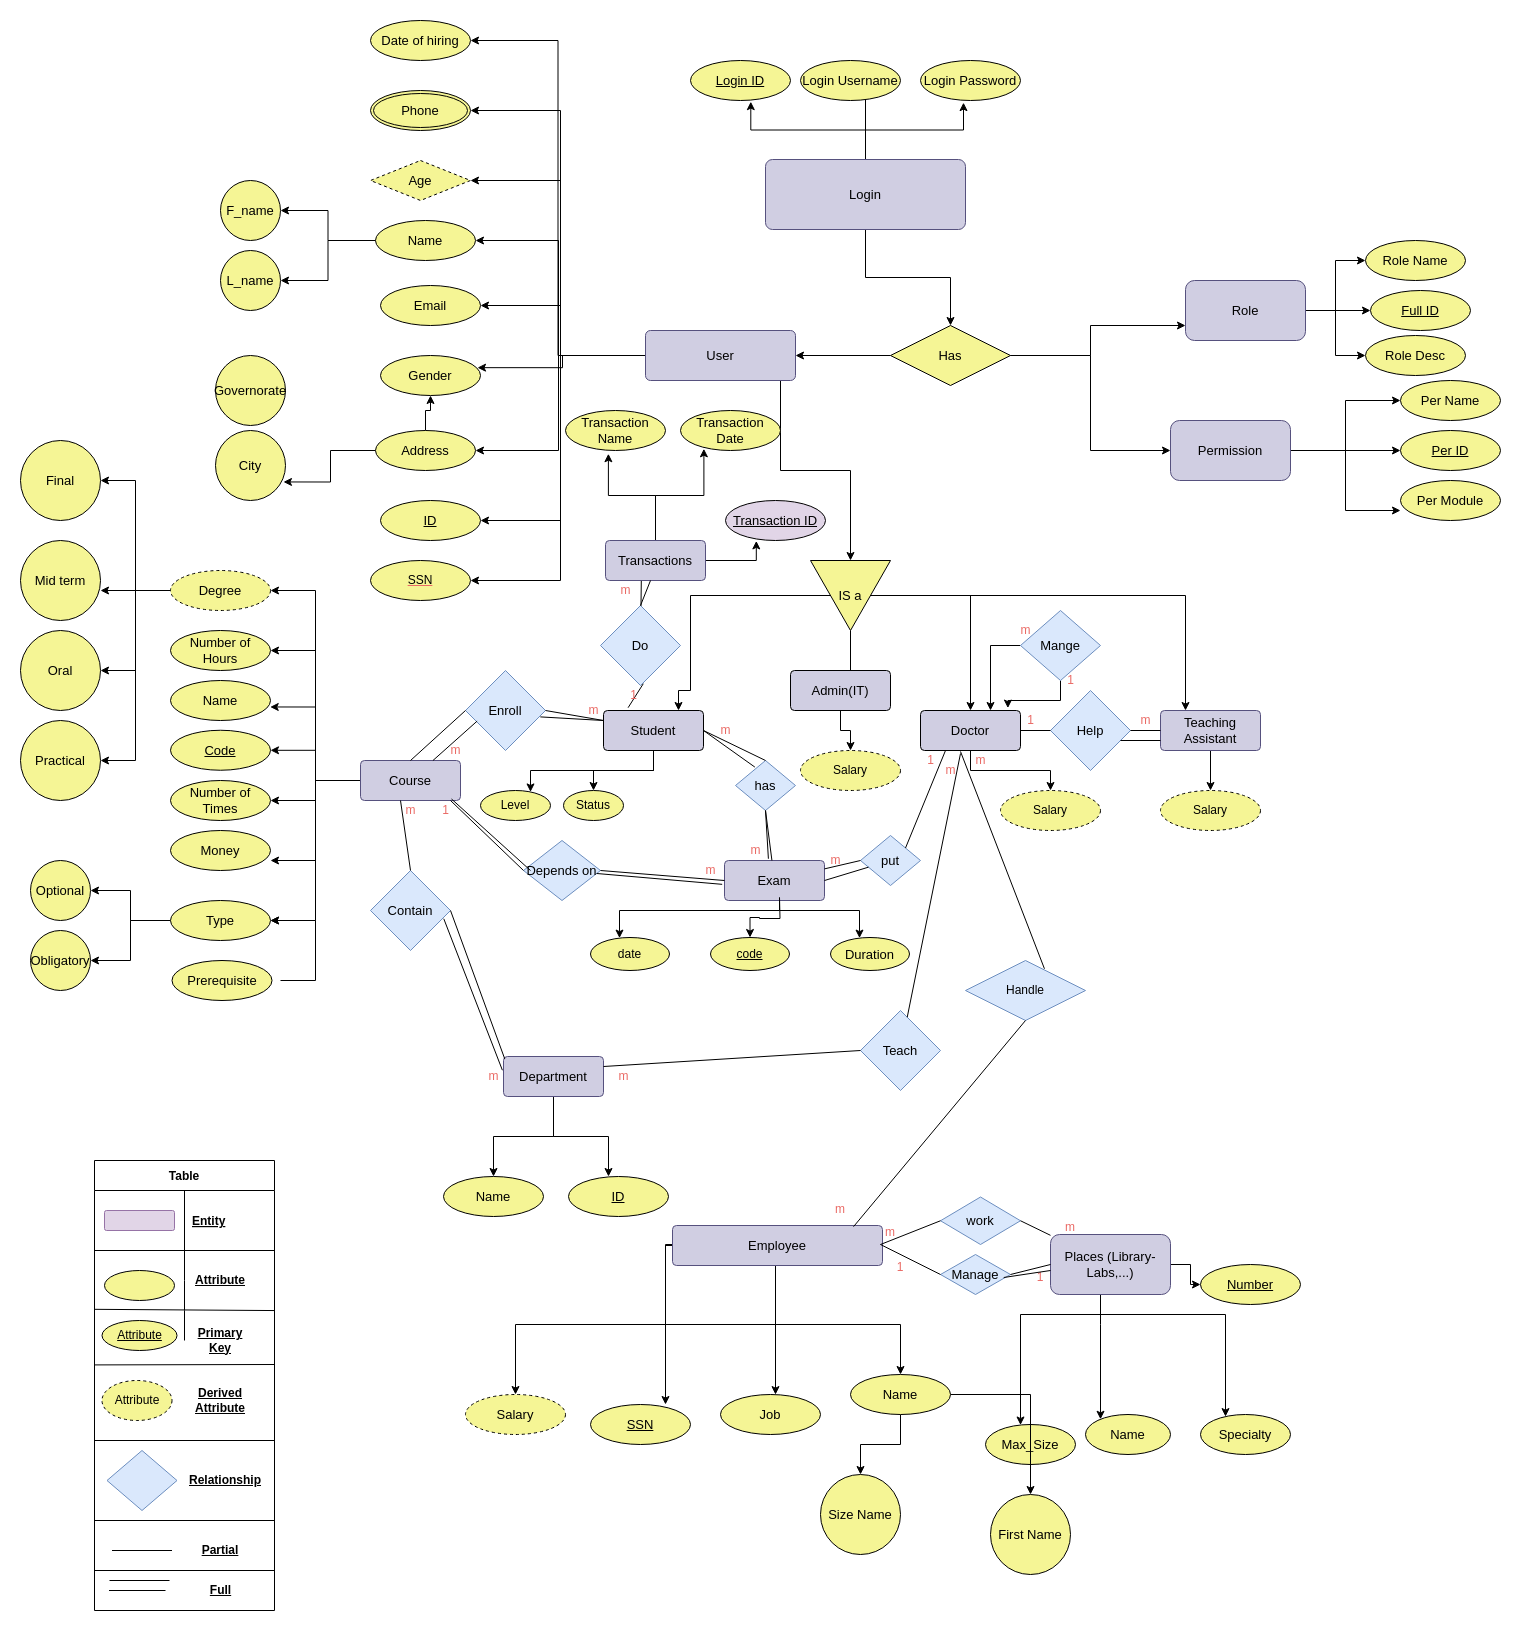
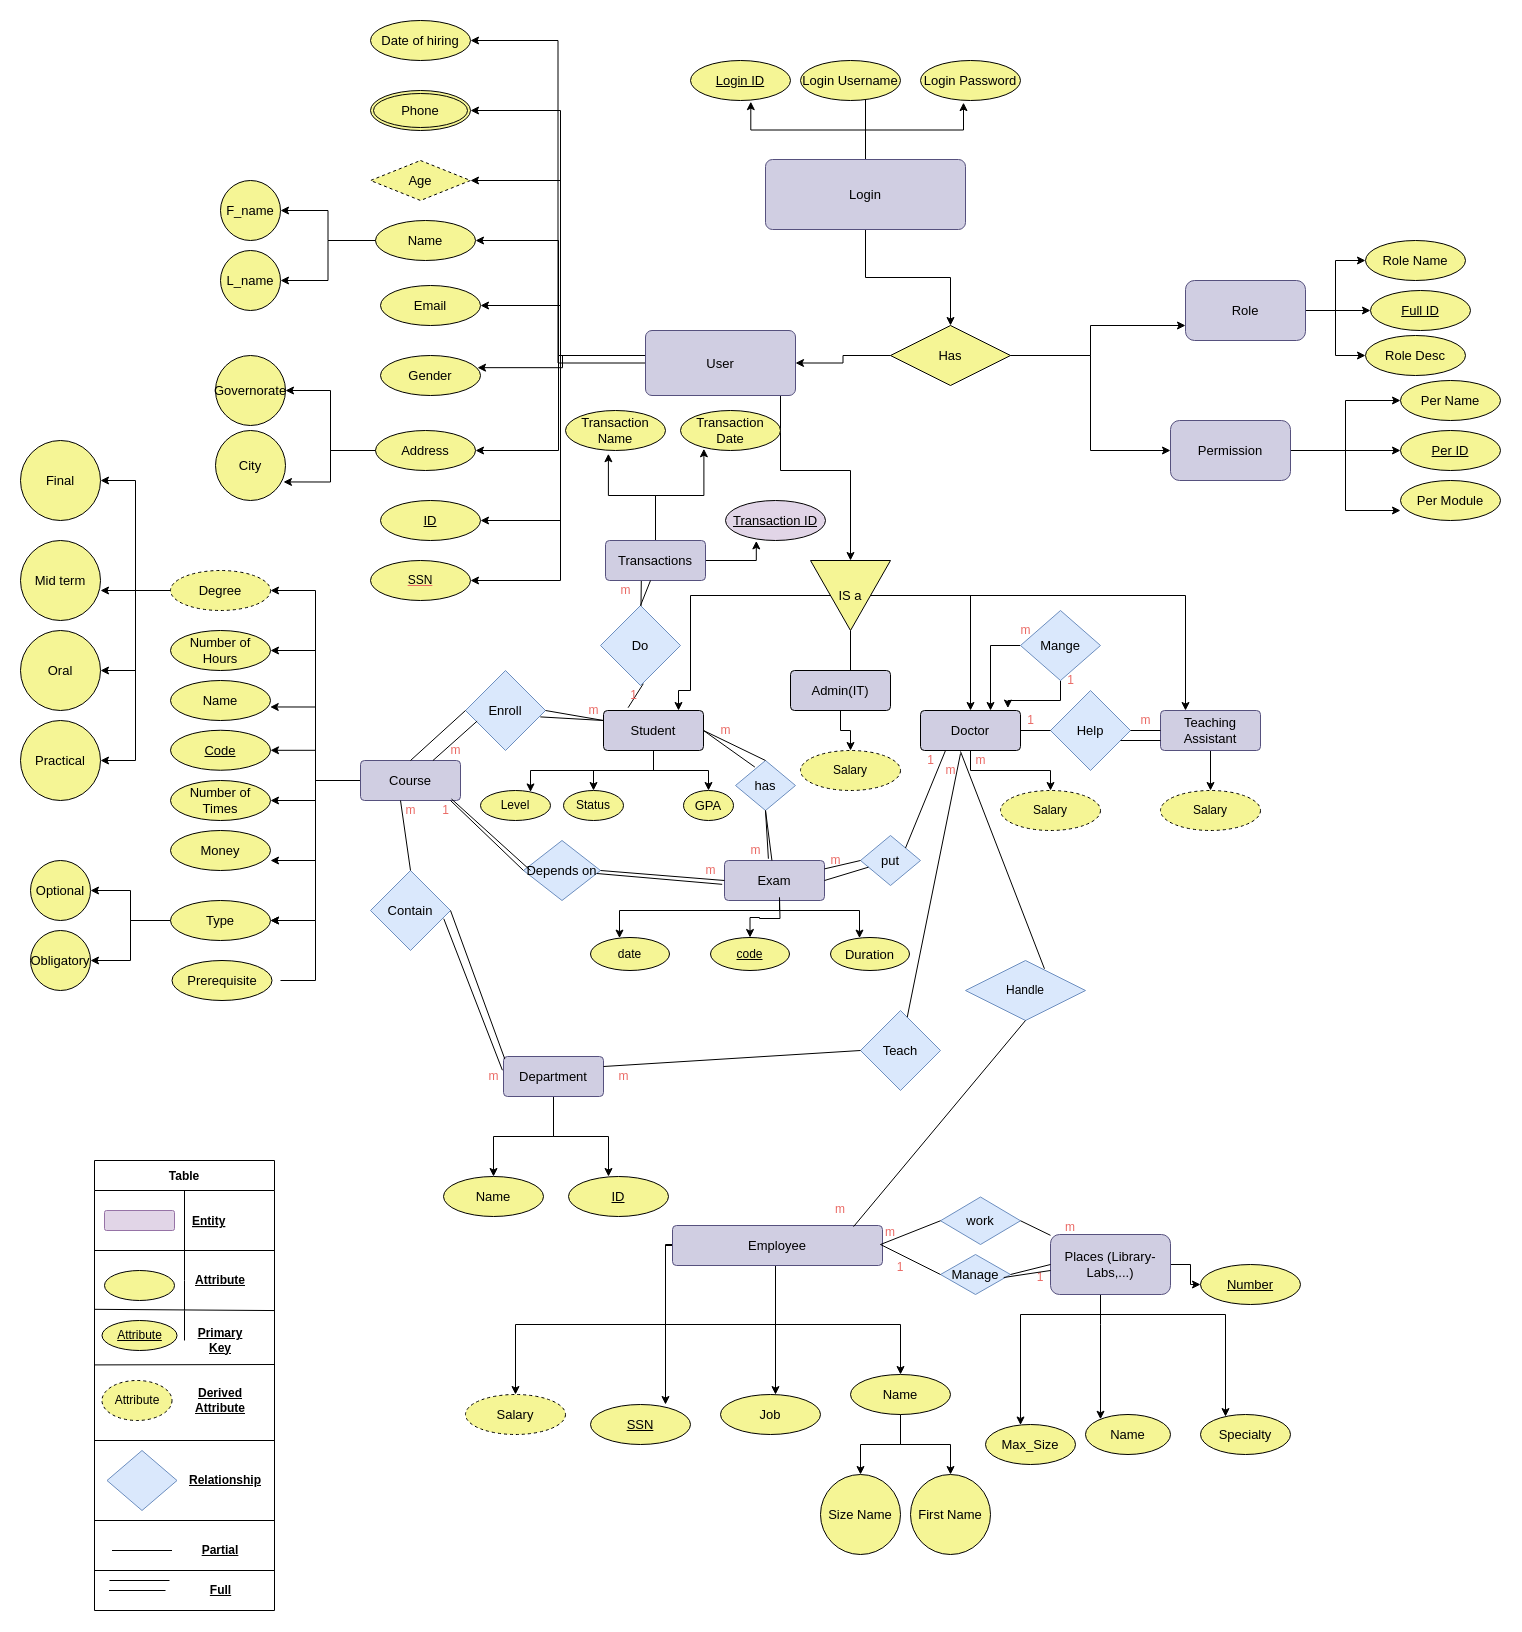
(721, 356) -> (721, 363)
(426, 415) -> (331, 401)
none -> (689, 771)
none -> (709, 806)
(1031, 1535) -> (951, 1515)
